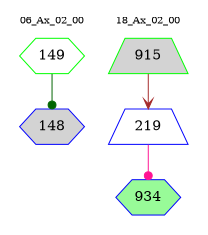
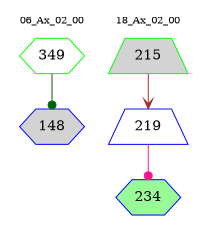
(52, 56) -> (52, 56)
(148, 56) -> (148, 56)
(148, 197) -> (148, 197)
